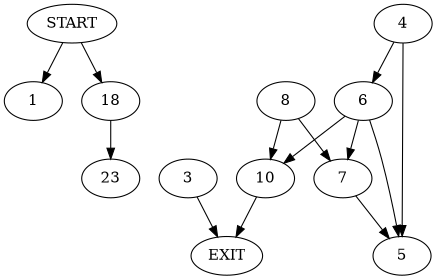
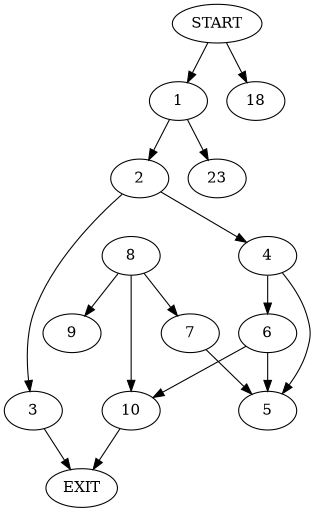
(111, 134) -> (195, 135)
(355, 135) -> none
none -> (140, 178)
none -> (72, 333)
